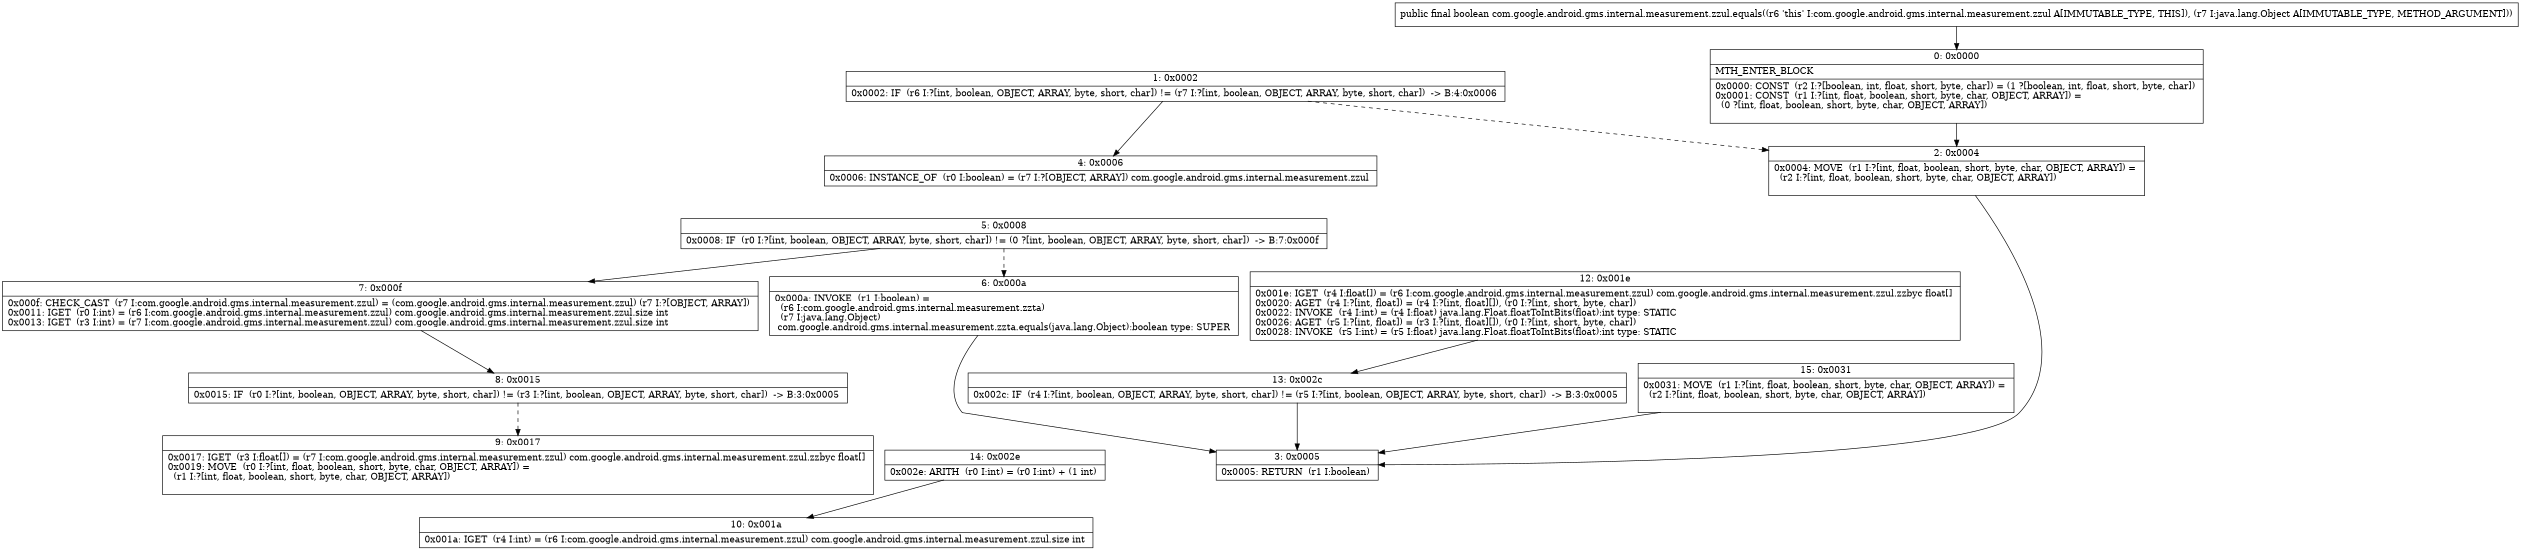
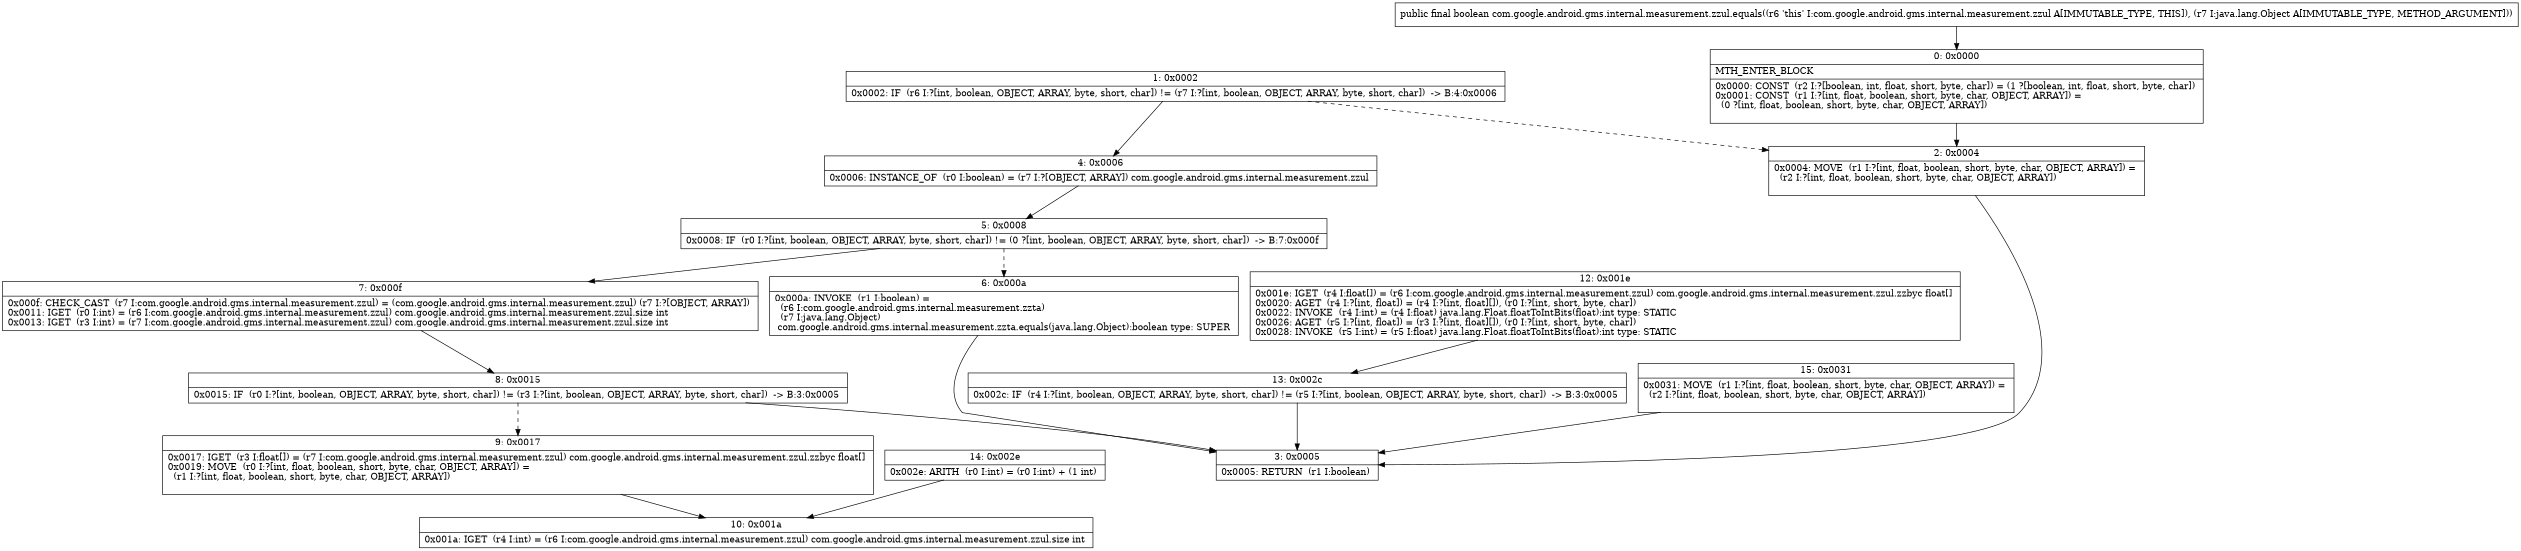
none -> (1055, 201)
none -> (978, 422)
none -> (660, 505)
